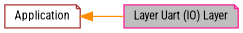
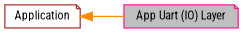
(181, 16) -> (181, 16)
